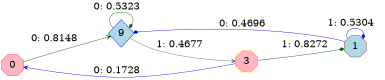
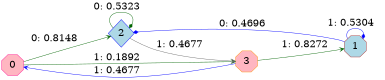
(121, 33) -> (121, 33)
(299, 56) -> (299, 56)
none -> (127, 63)
(121, 71) -> (121, 71)
